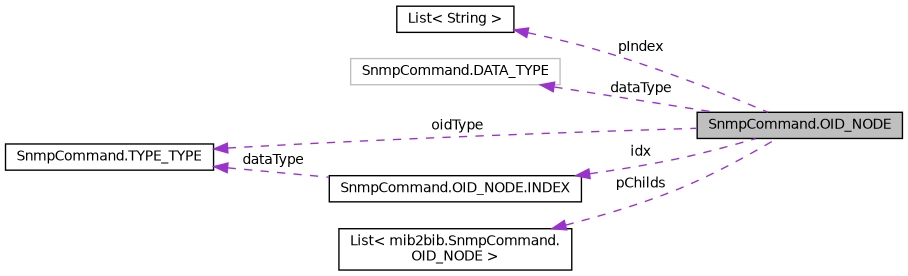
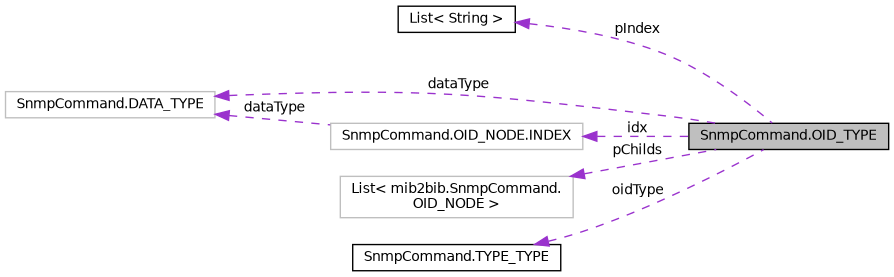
(800, 125) -> (789, 136)
(278, 173) -> (280, 120)
(455, 189) -> (457, 136)
(455, 249) -> (457, 197)
